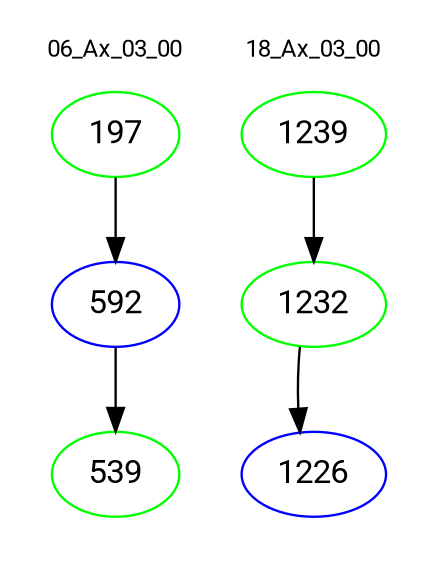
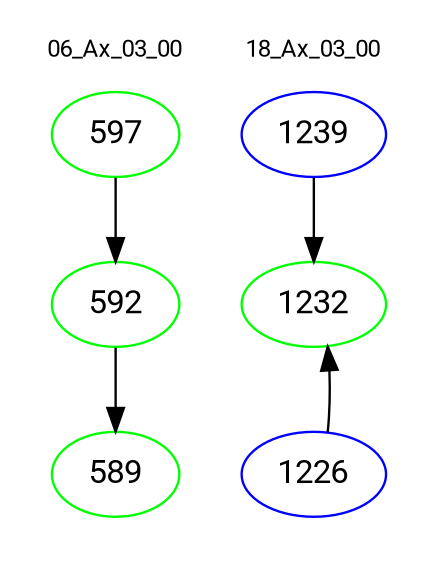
(116, 135) -> (116, 135)
(314, 135) -> (314, 135)
(116, 304) -> (116, 304)
(298, 377) -> (330, 402)
(116, 474) -> (116, 474)
